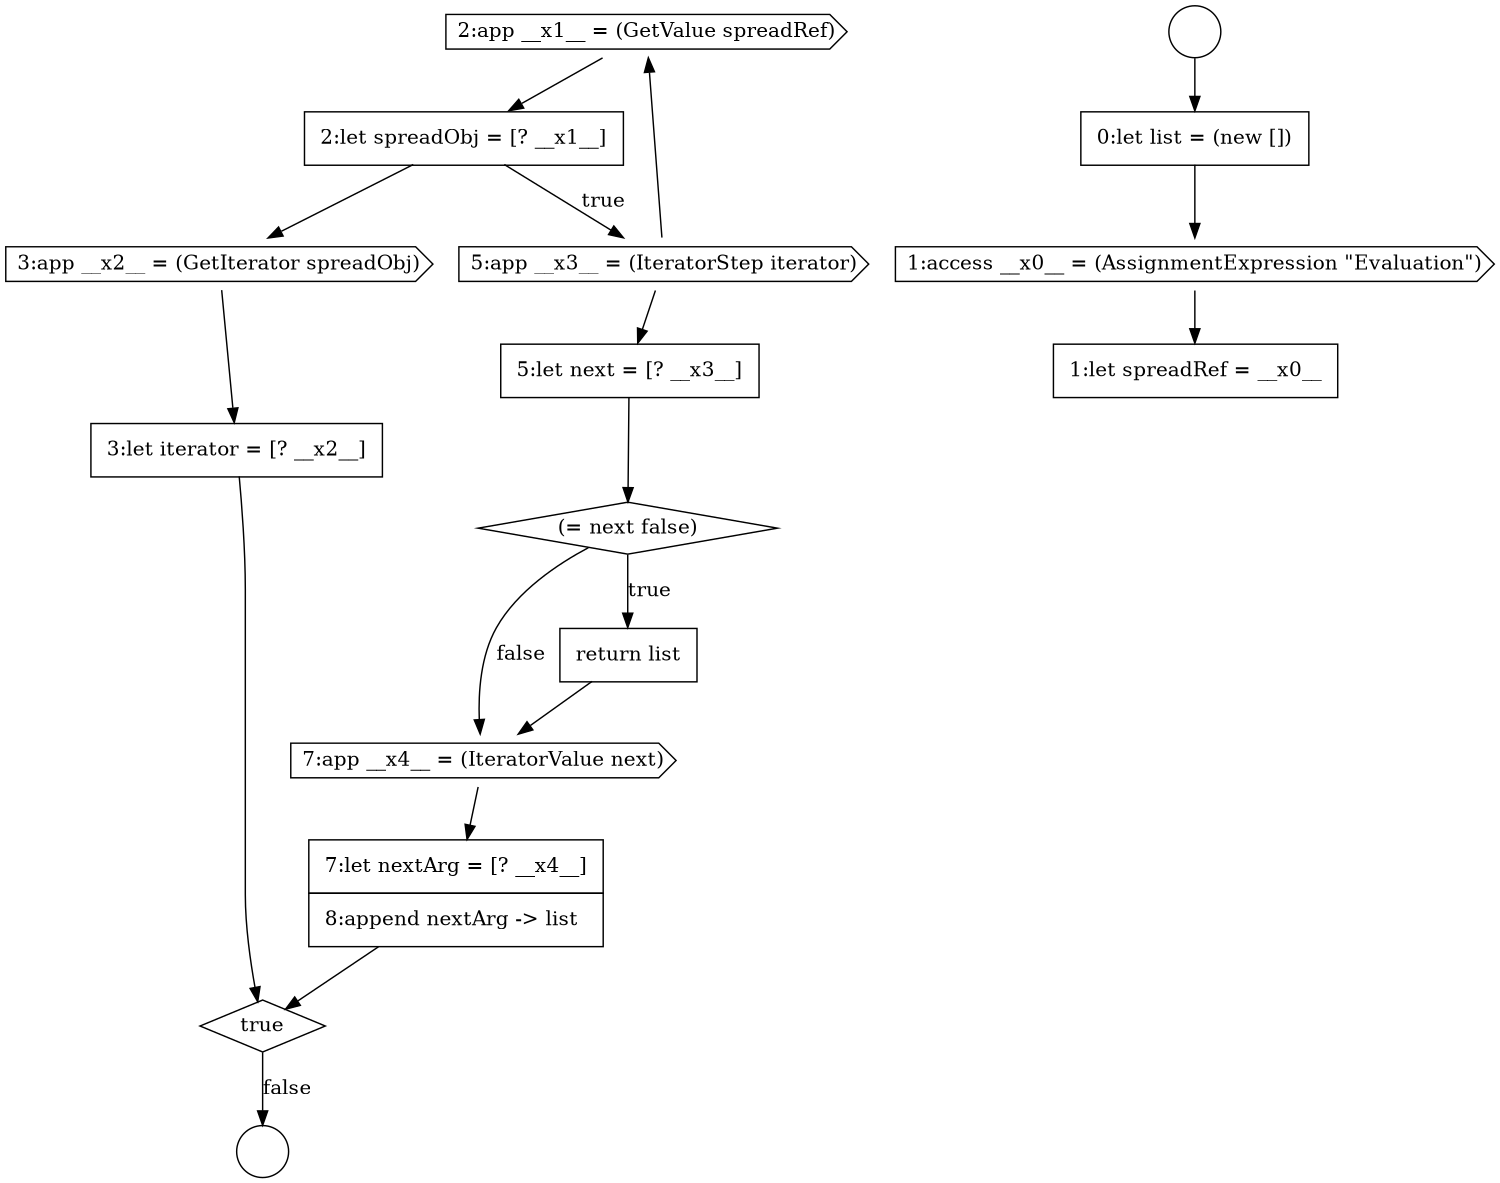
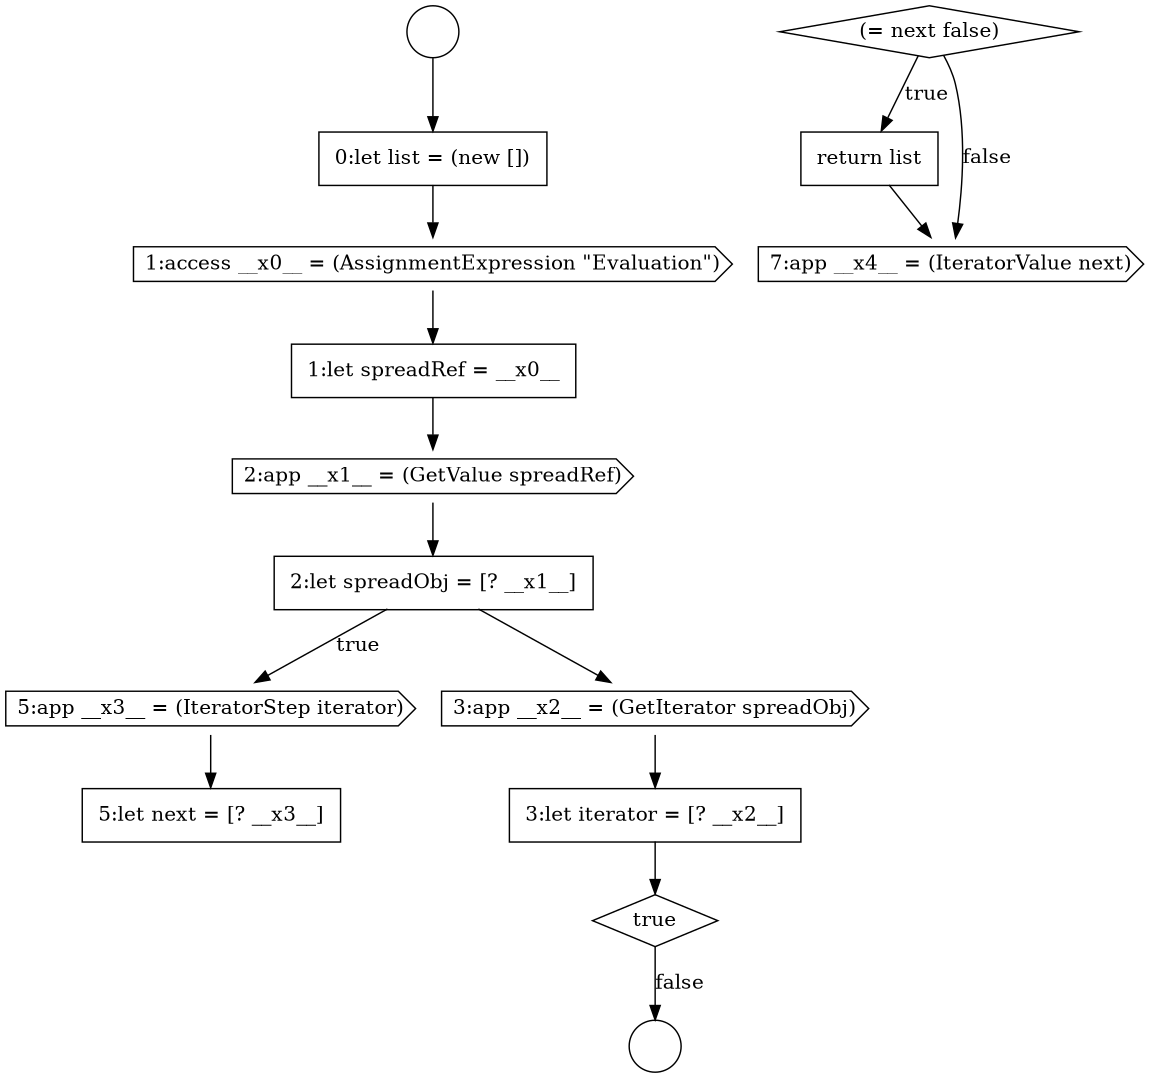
(656, 155) -> (433, 416)
(629, 442) -> none
(456, 893) -> none
